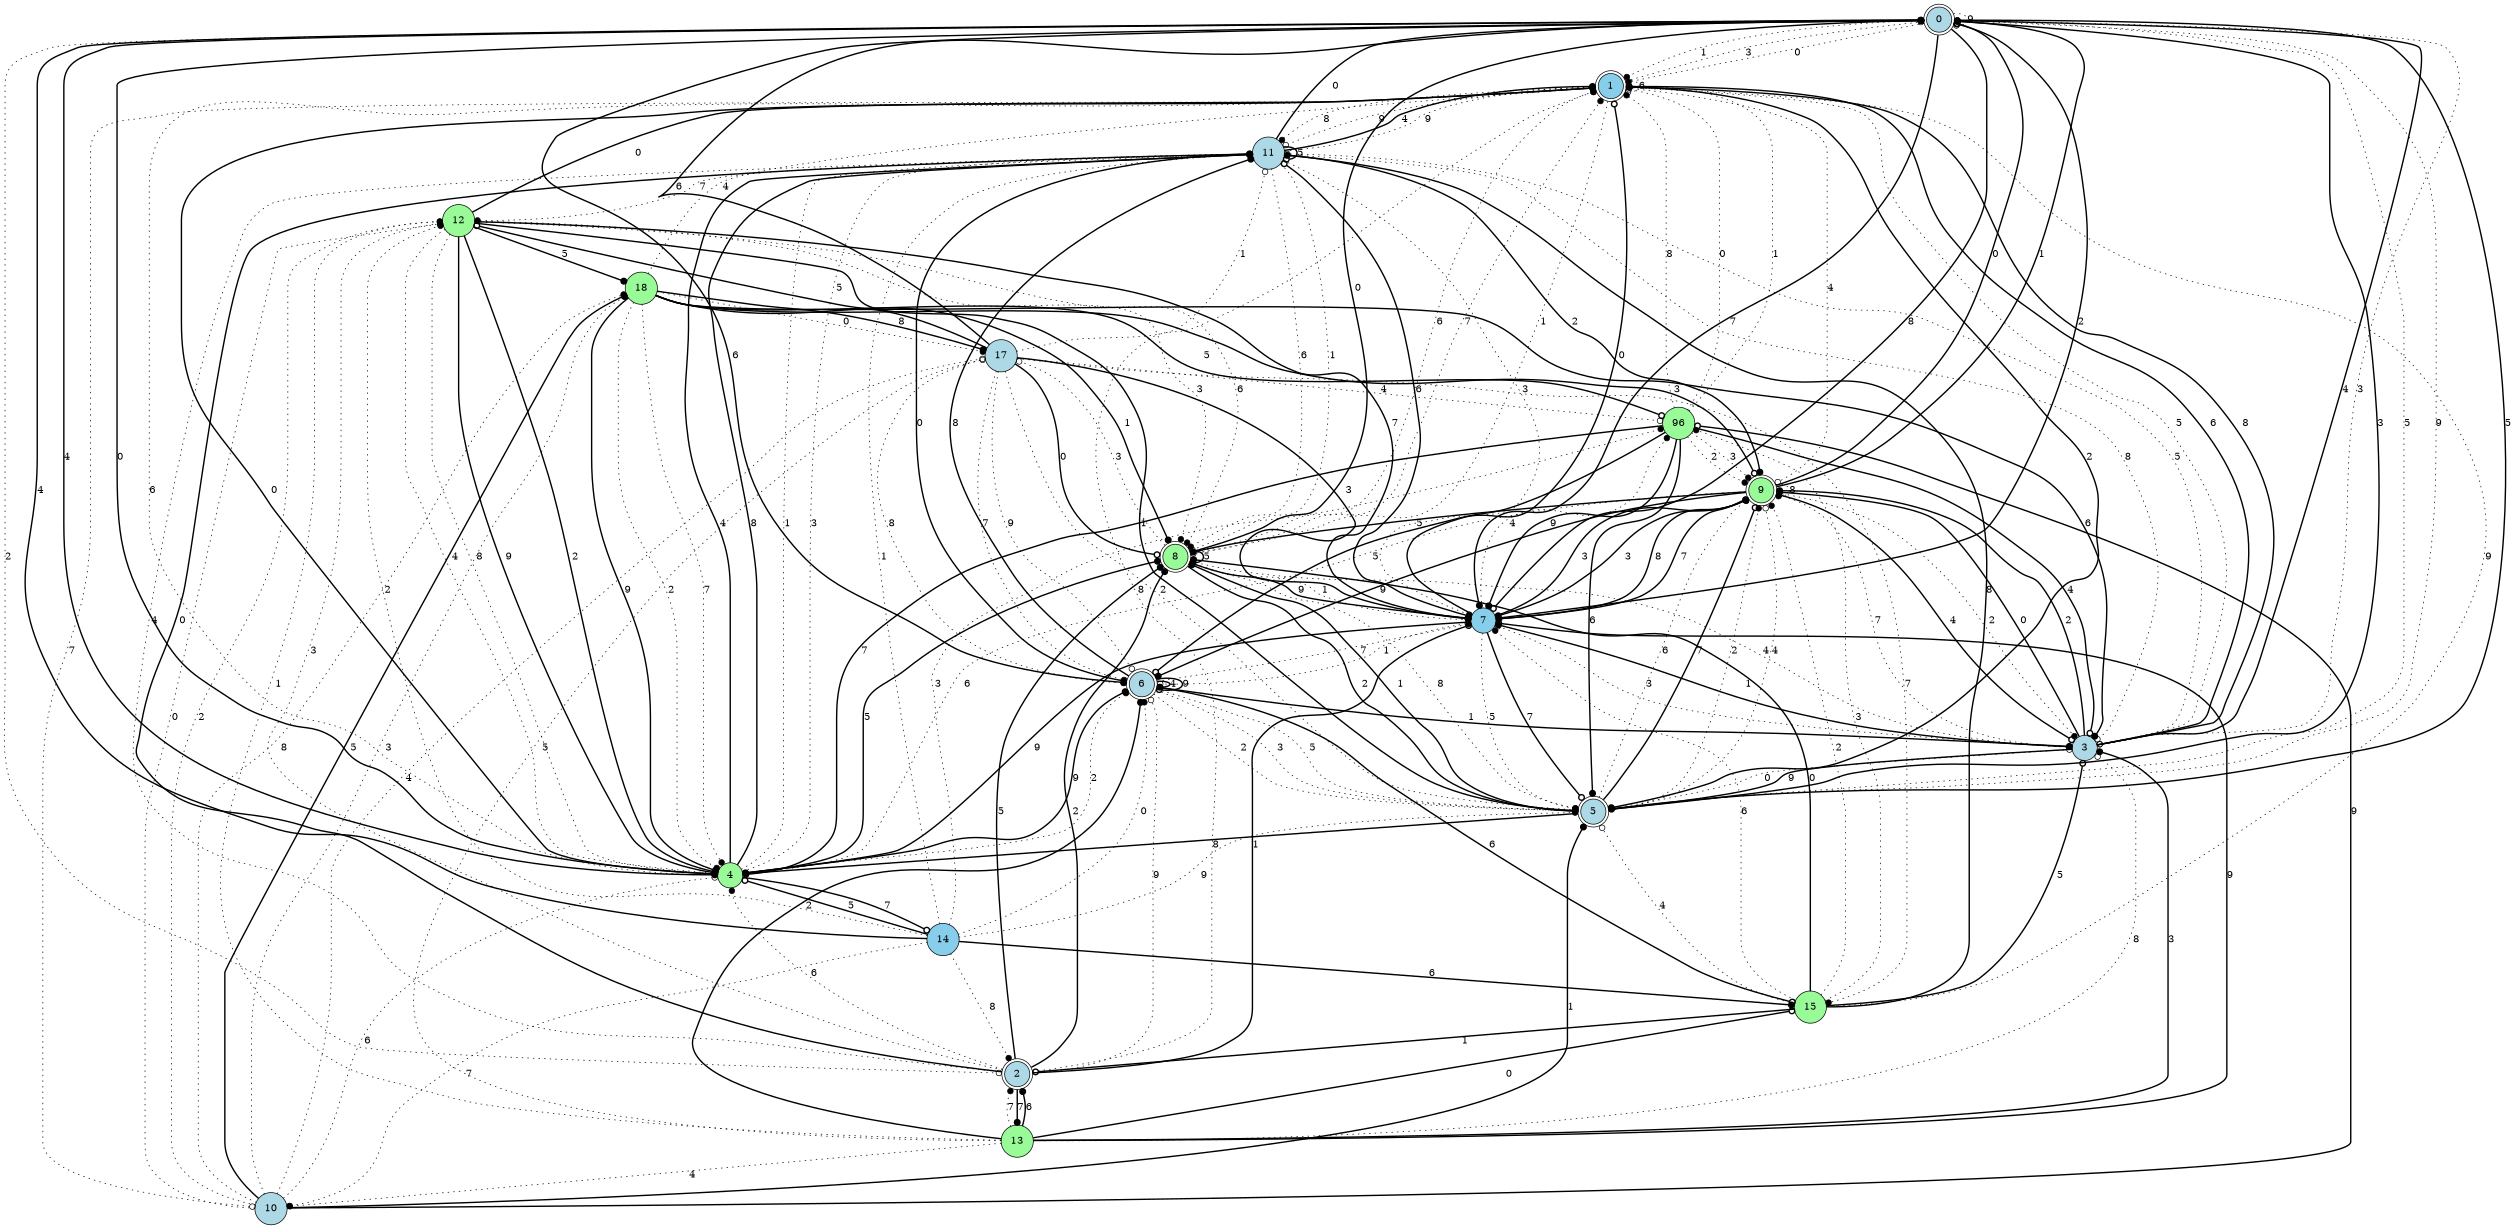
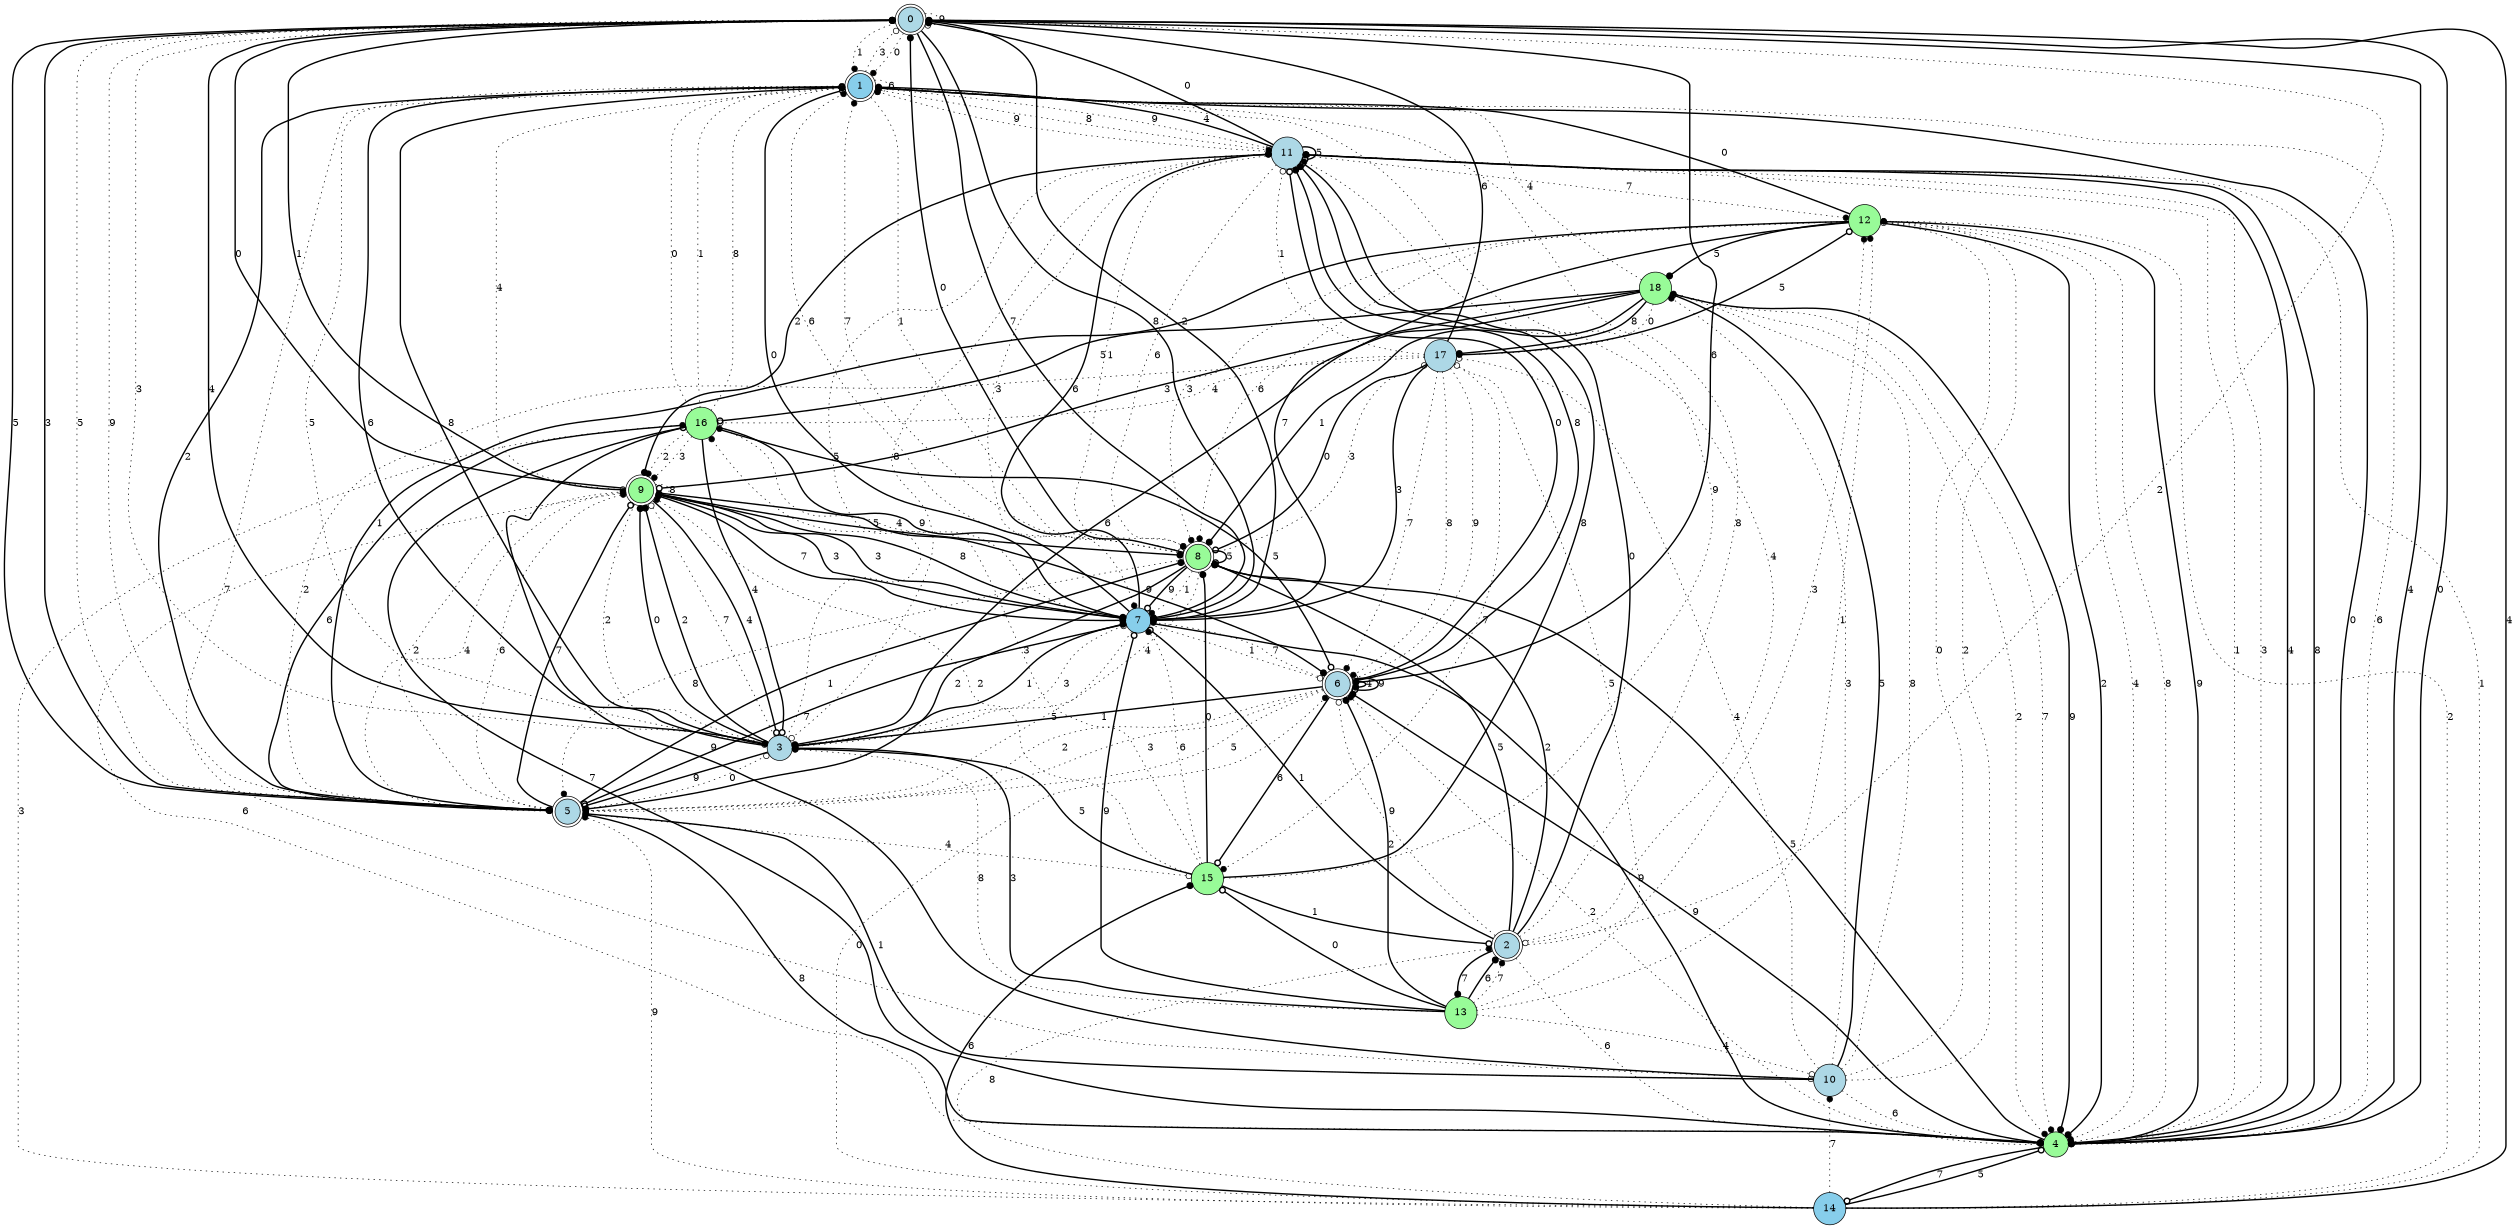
(1945, 328) -> (840, 361)
(1679, 423) -> (701, 423)
(1683, 936) -> (885, 844)
